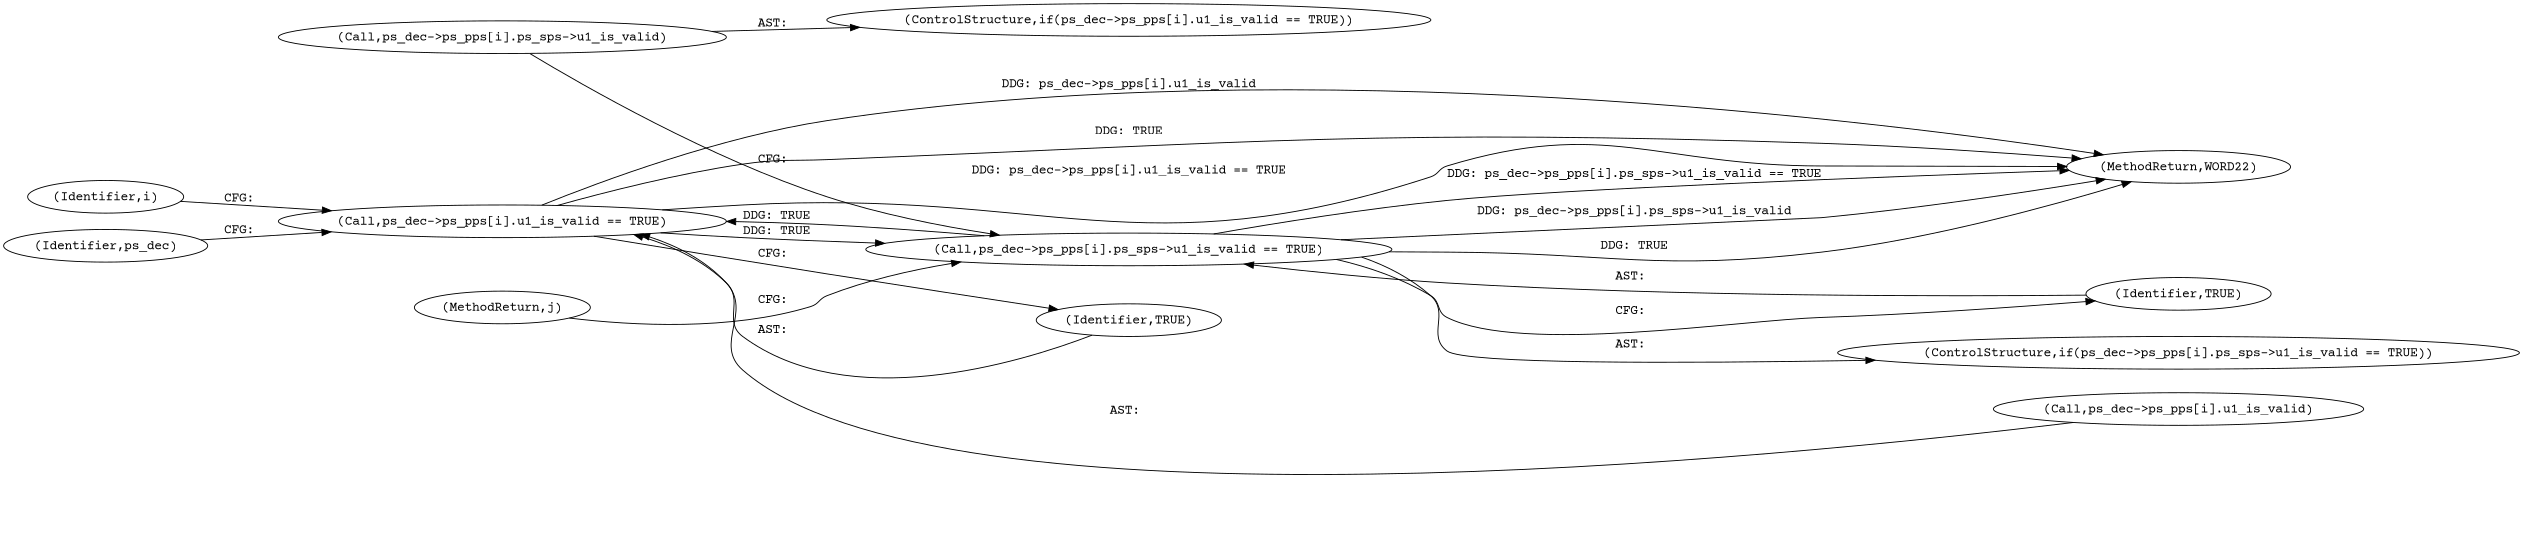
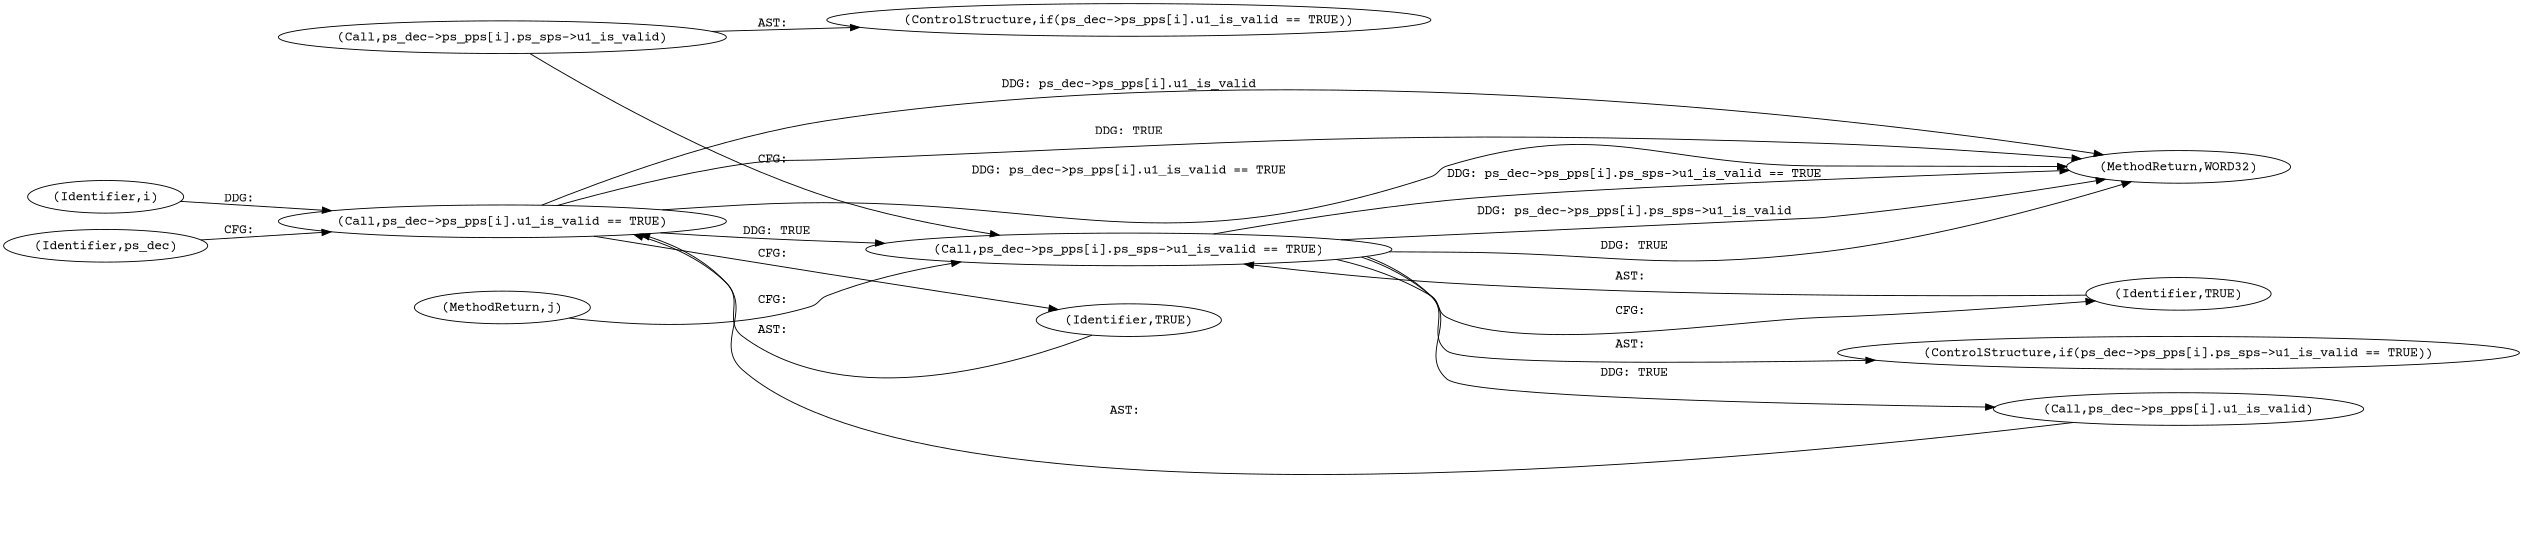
(2179, 167) -> (2179, 167)
(243, 198) -> (243, 198)
(860, 227) -> (1633, 398)
